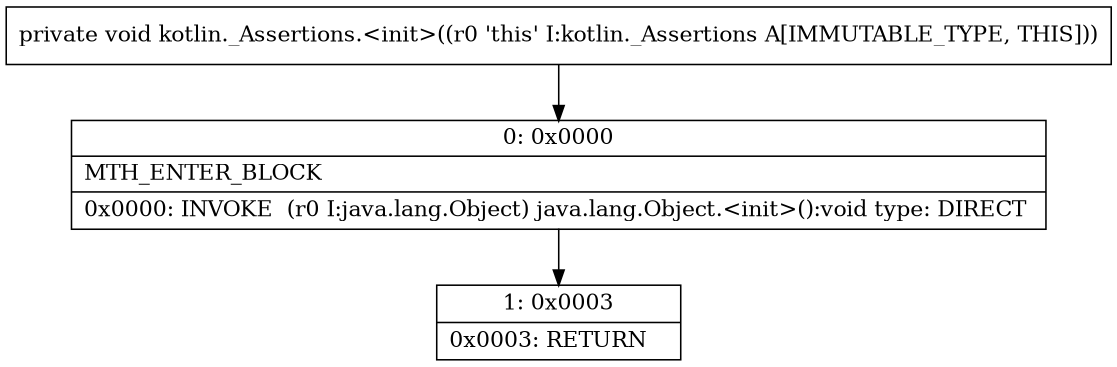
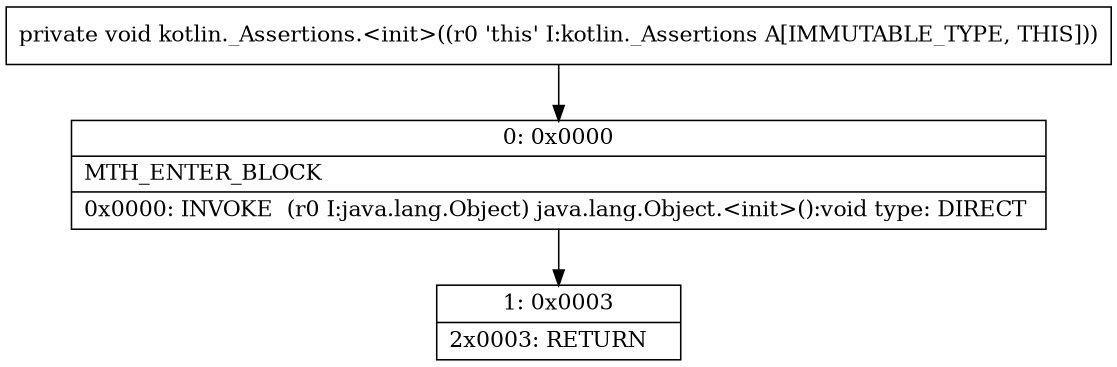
(559, 340) -> (559, 340)
